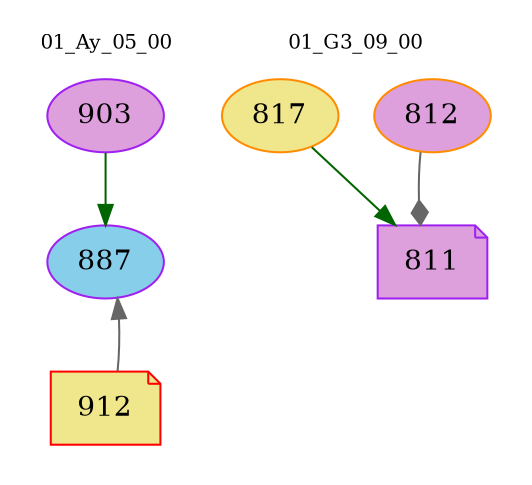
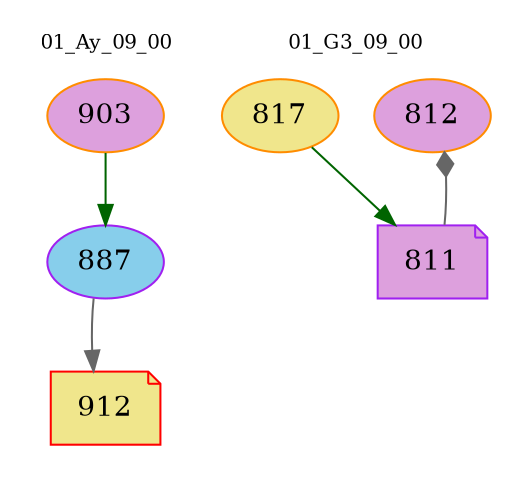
(107, 44) -> (107, 44)
(106, 116) -> (106, 116)
(419, 176) -> (446, 201)
(119, 345) -> (92, 324)
